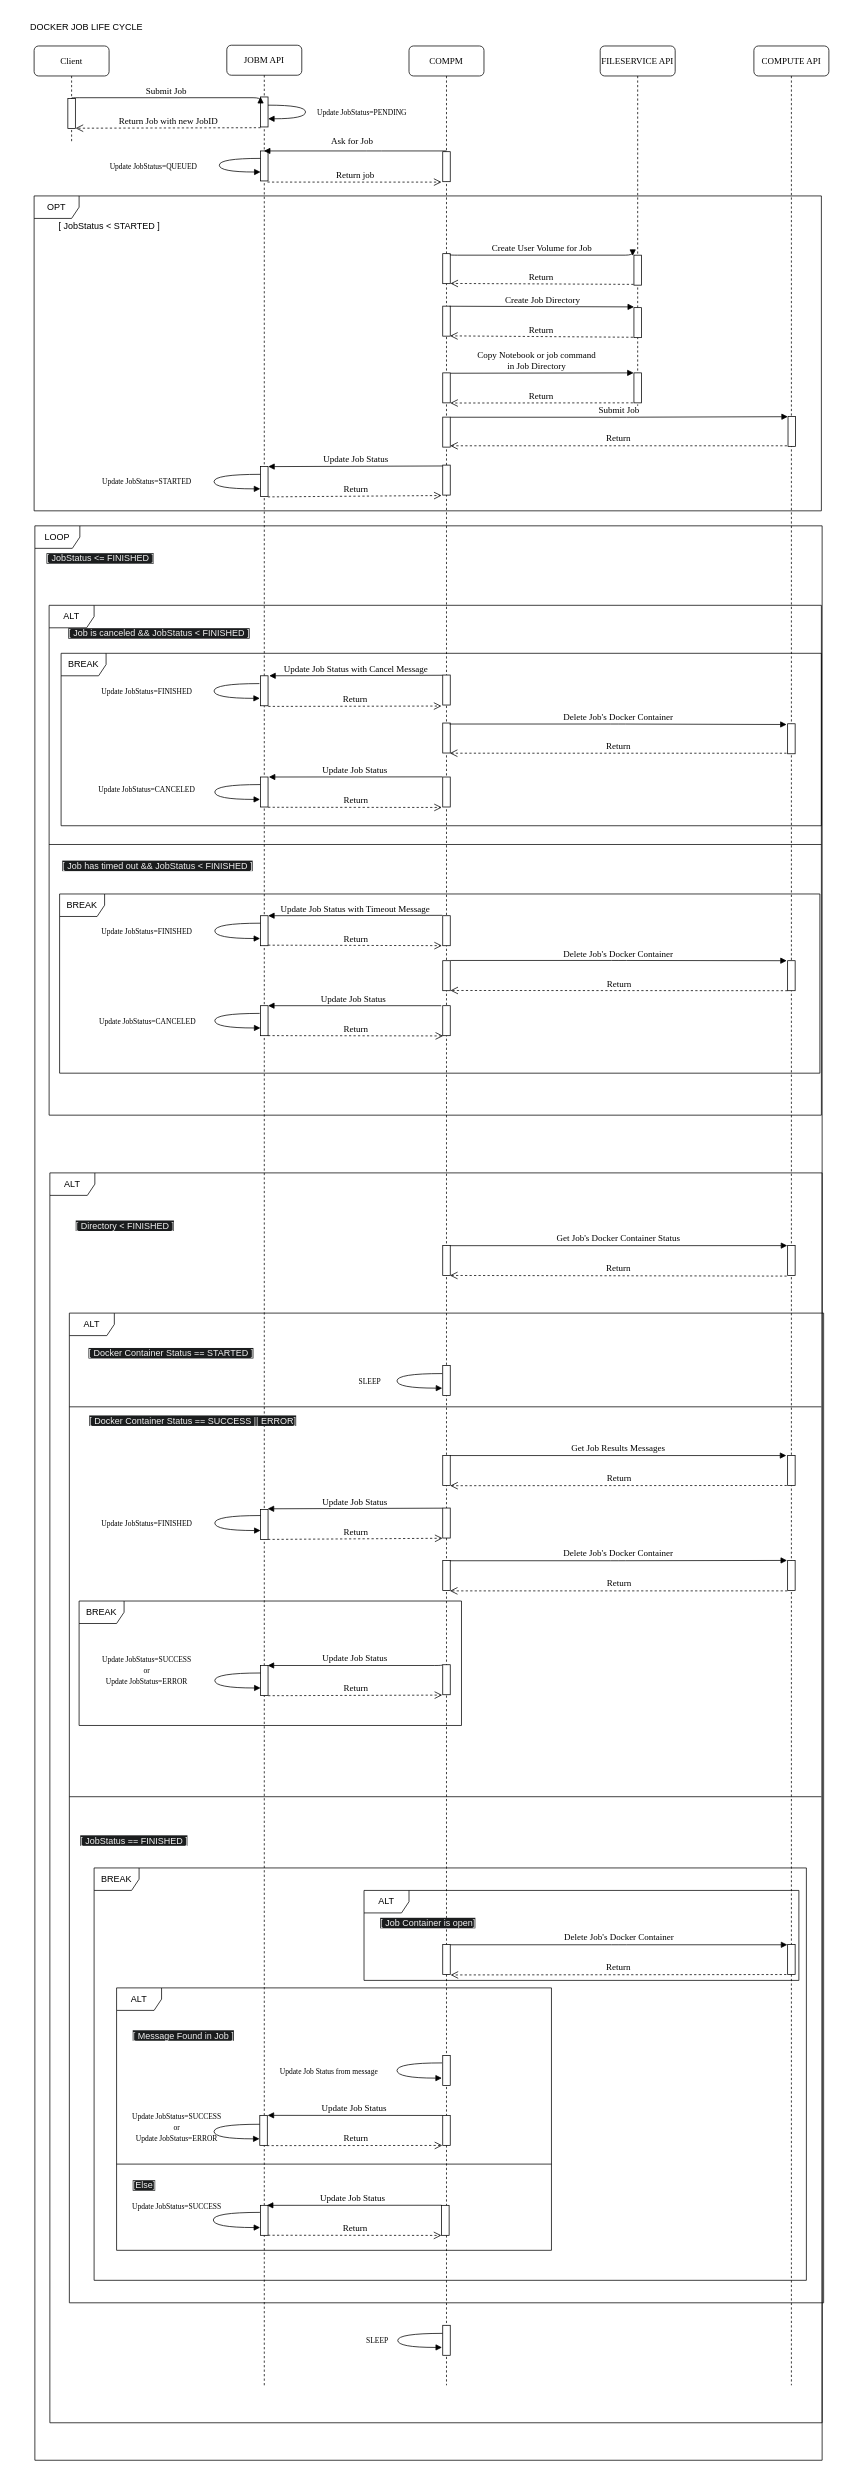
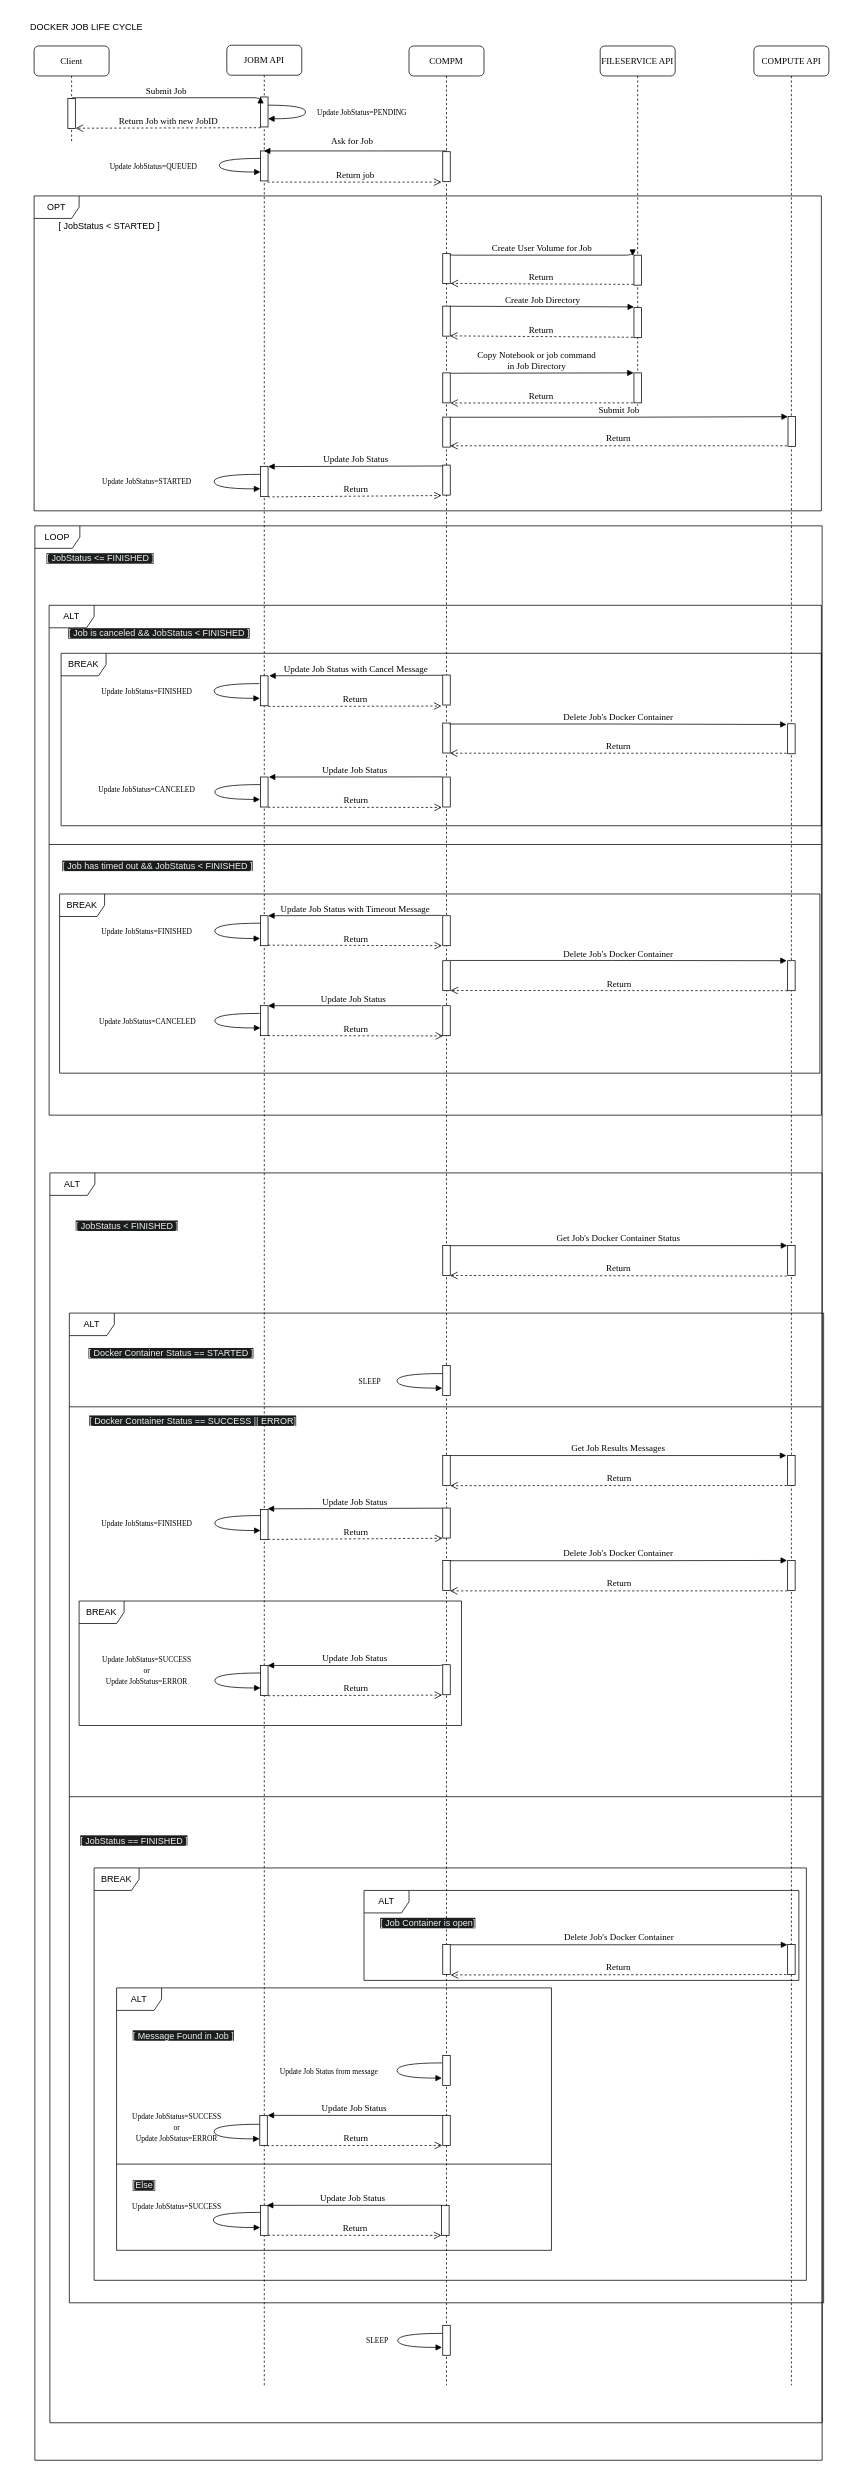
(131, 1226) -> (132, 1226)
